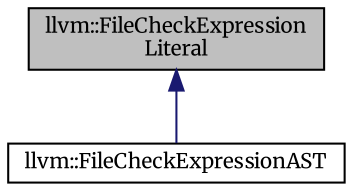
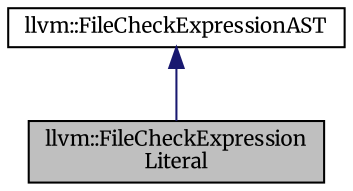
(176, 117) -> (176, 95)
